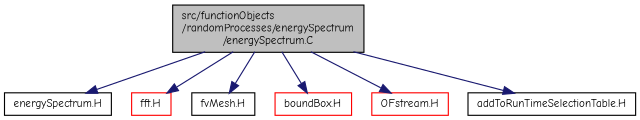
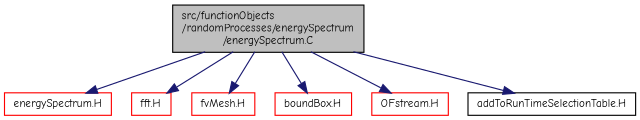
(58, 104) -> (58, 104)
(223, 104) -> (223, 104)
